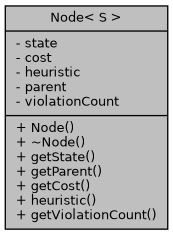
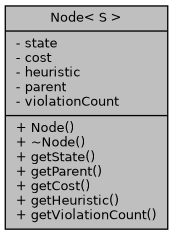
(56, 201) -> (68, 201)
